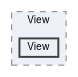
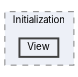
(39, 21) -> (39, 21)
